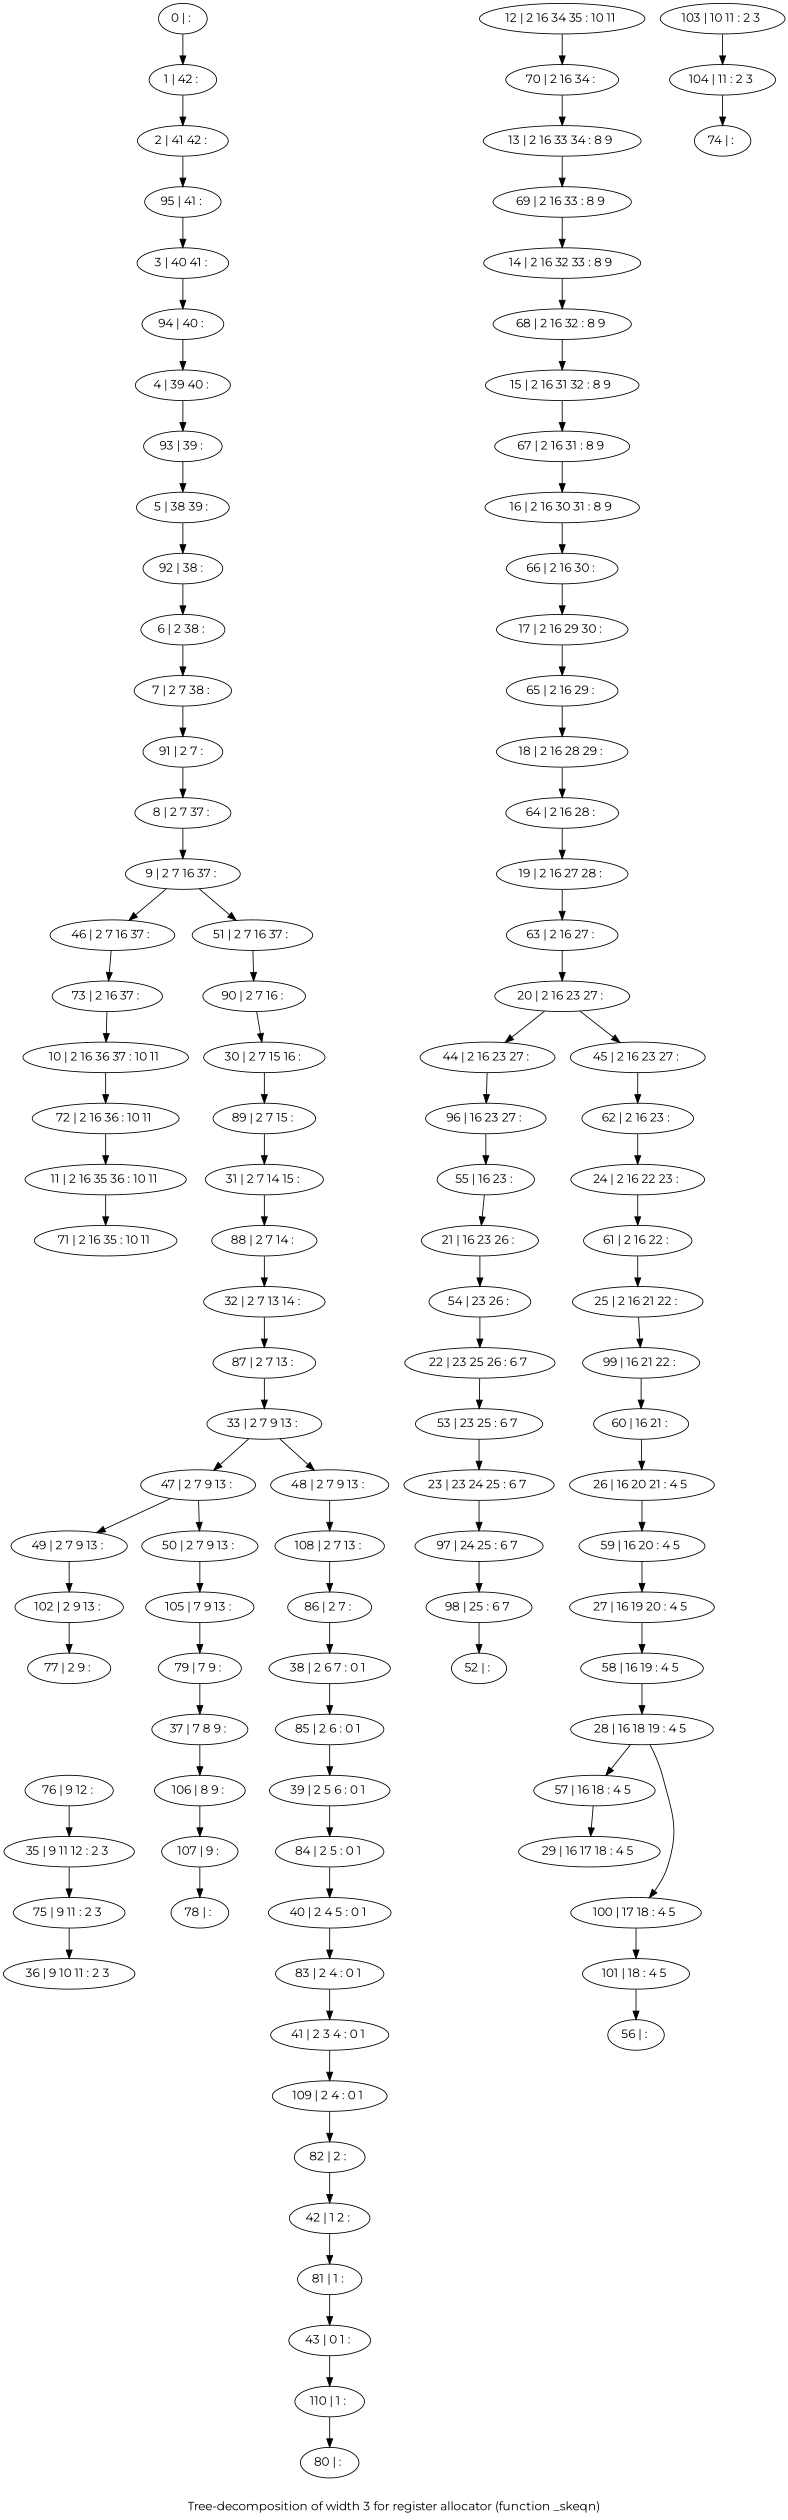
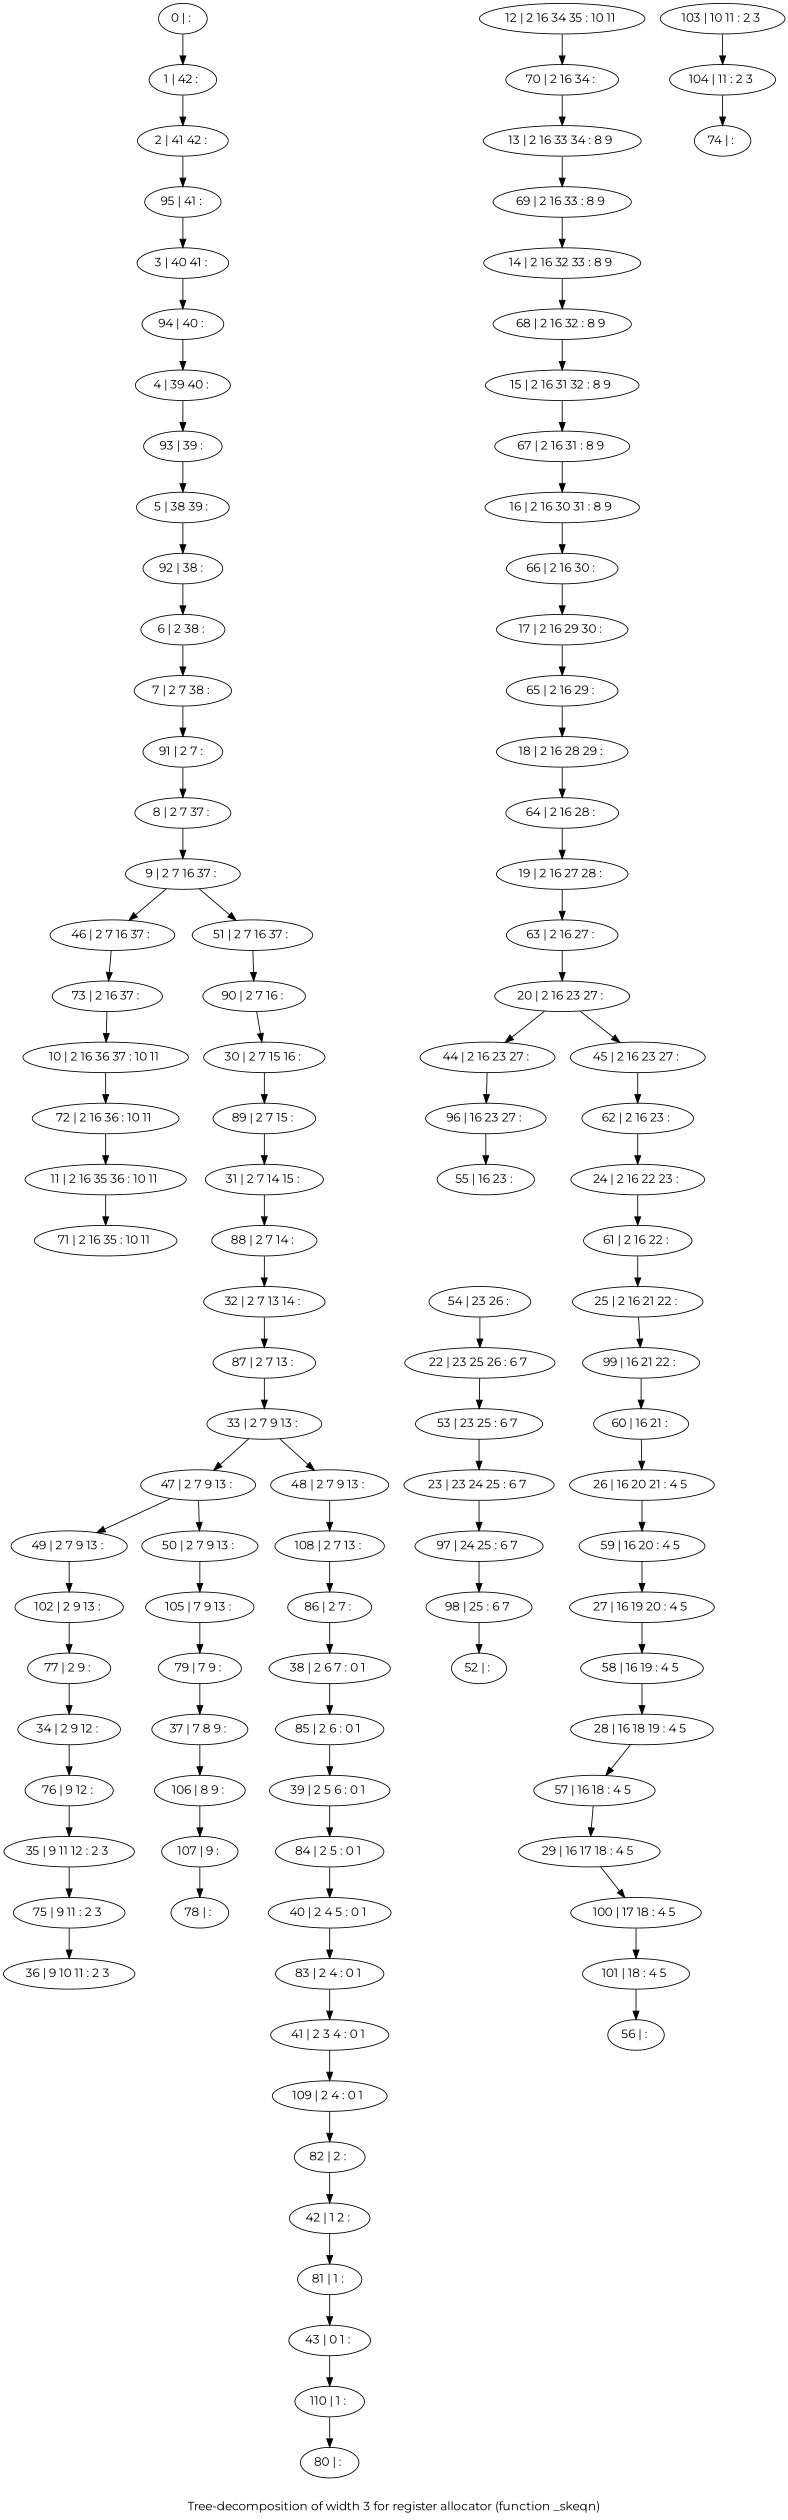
(480, 1241) -> none
none -> (69, 1729)
(673, 1818) -> (610, 1879)
